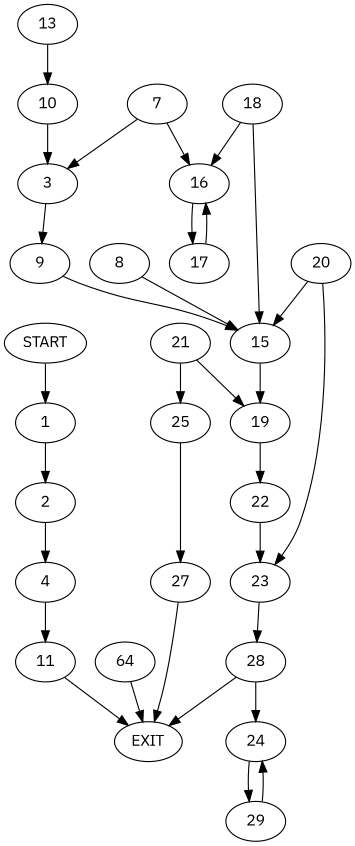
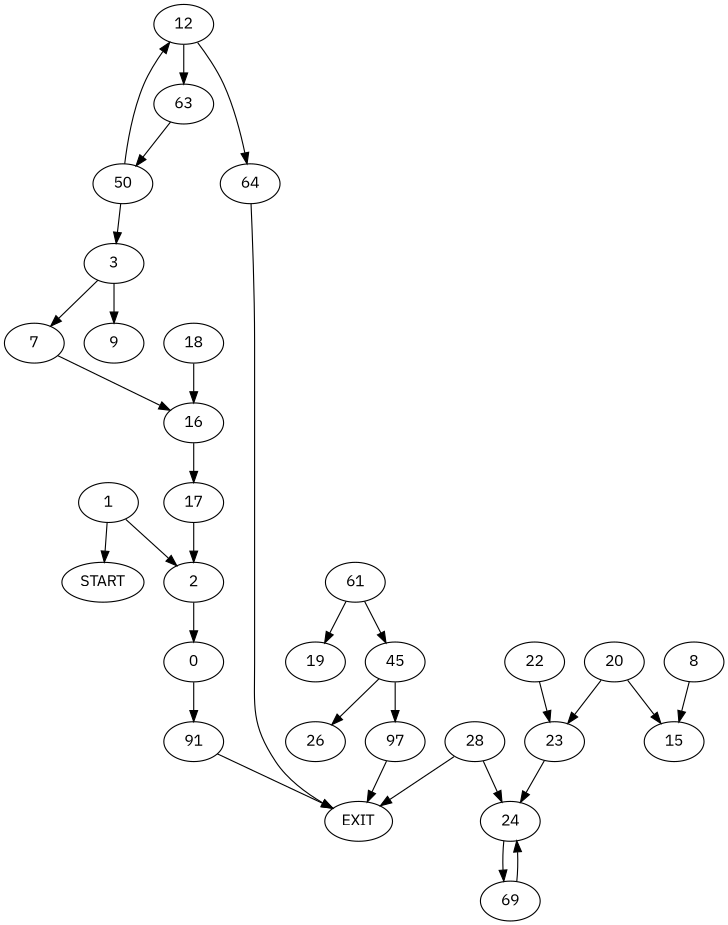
(48, 24) -> (184, 104)
none -> (184, 24)
(48, 104) -> (123, 184)
(107, 141) -> (78, 299)
(256, 218) -> none
(207, 229) -> (194, 537)
(145, 302) -> none
(180, 343) -> (355, 582)
(45, 378) -> (106, 537)
(260, 378) -> none
(180, 423) -> (395, 662)
(260, 457) -> none
(45, 582) -> (194, 662)
(180, 582) -> (395, 742)
(258, 617) -> (535, 777)
(45, 662) -> (194, 742)
none -> (315, 742)
(256, 821) -> (510, 901)
